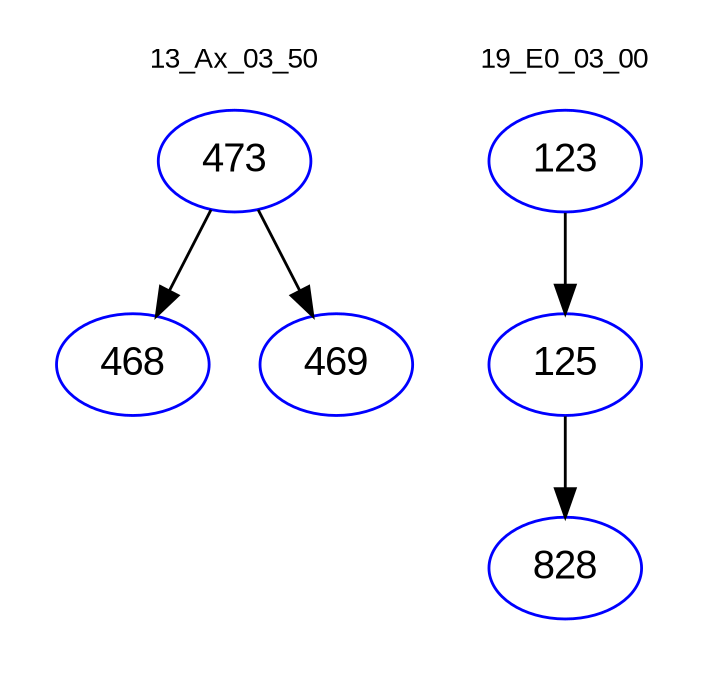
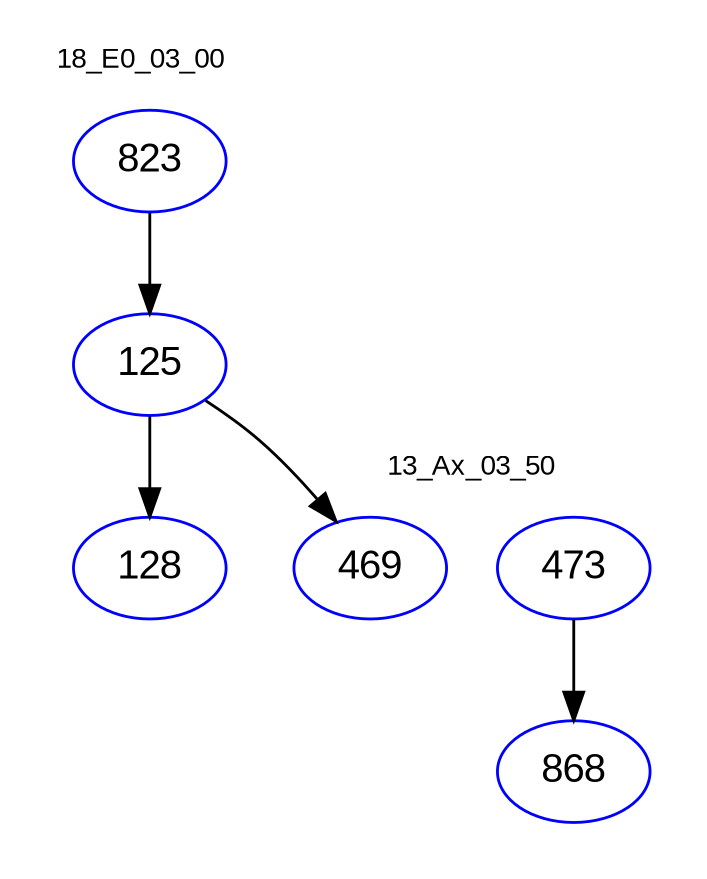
(565, 61) -> (141, 61)
(565, 161) -> (150, 161)
(279, 250) -> (289, 469)
(133, 365) -> (574, 772)
(565, 568) -> (150, 568)
